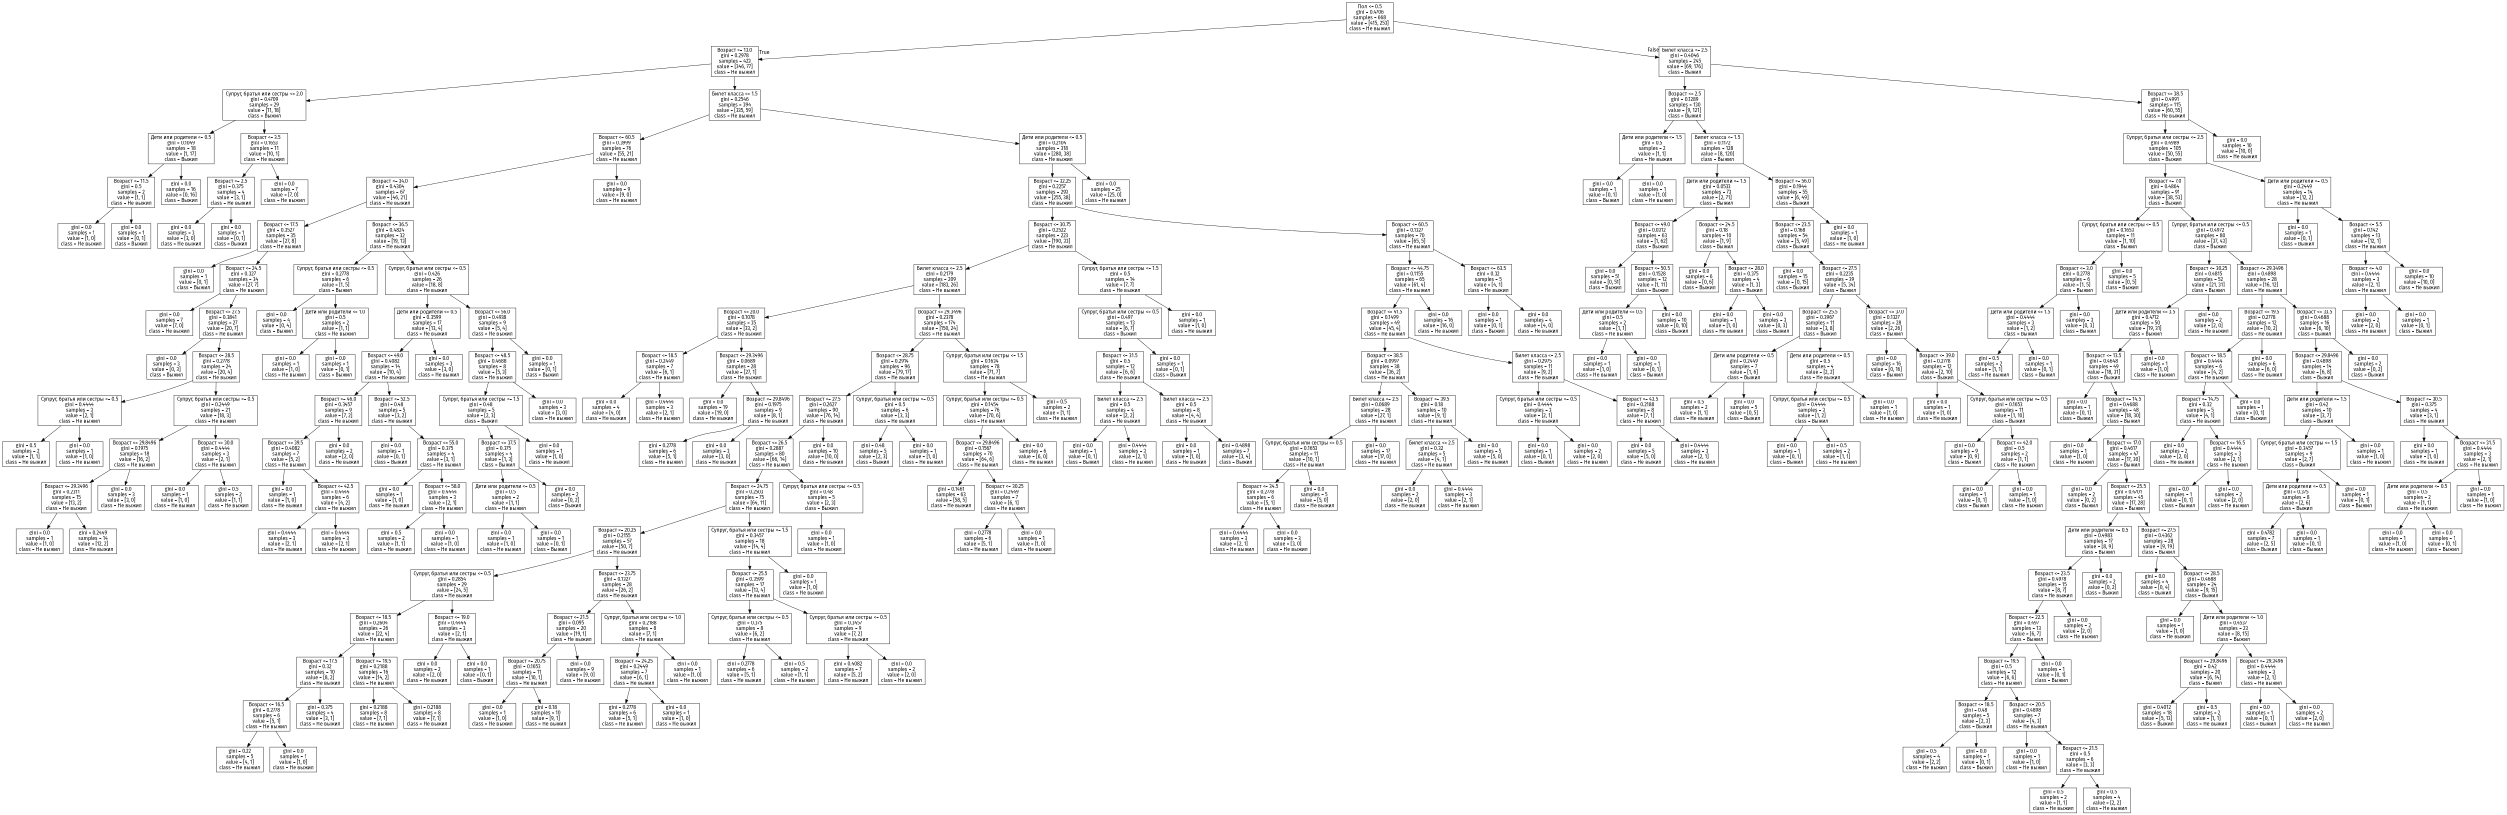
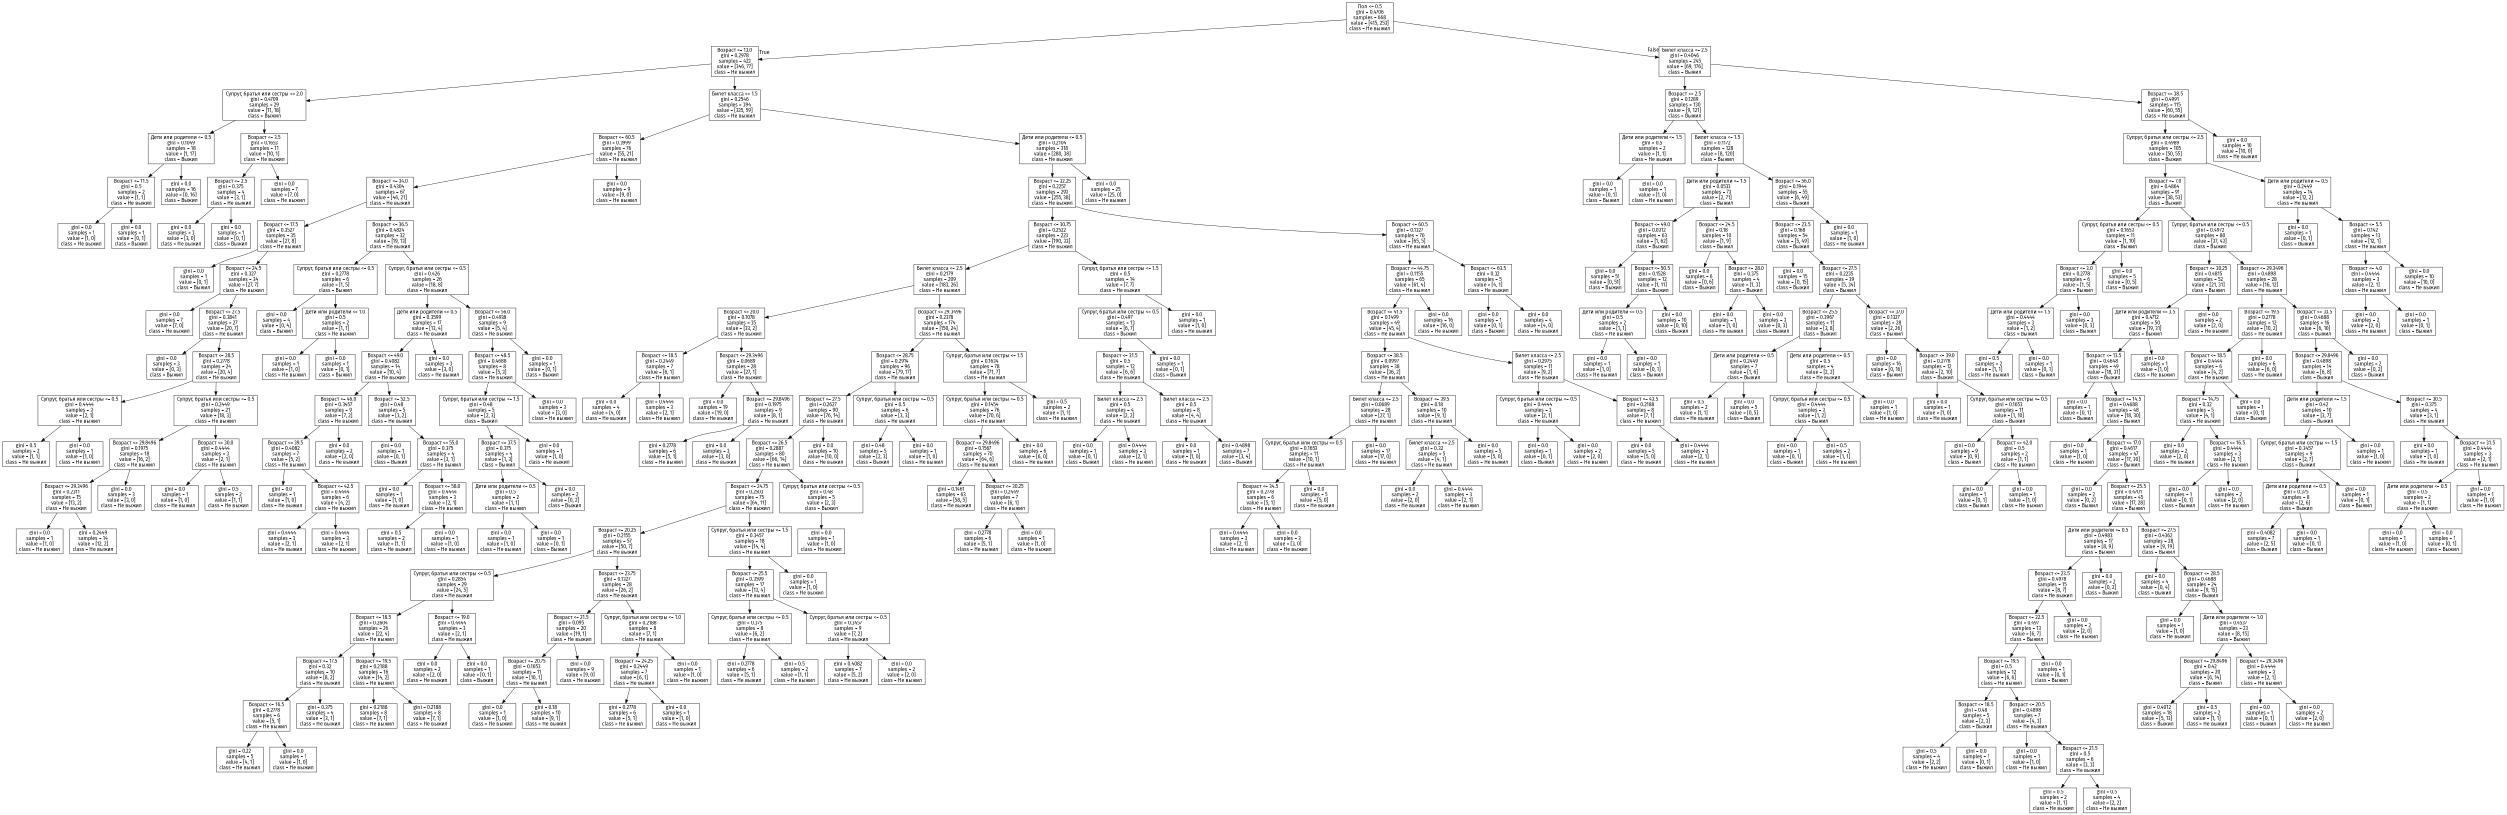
(2261, 541) -> (2261, 541)
